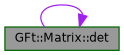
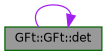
(62, 39) -> (53, 39)
